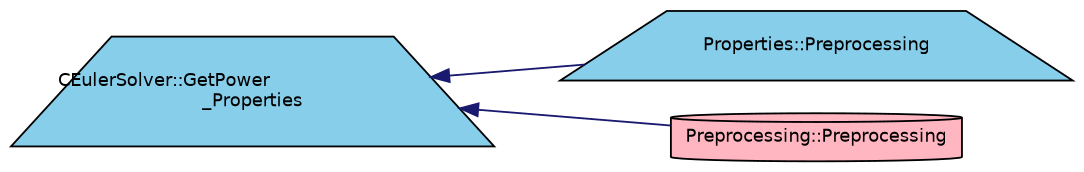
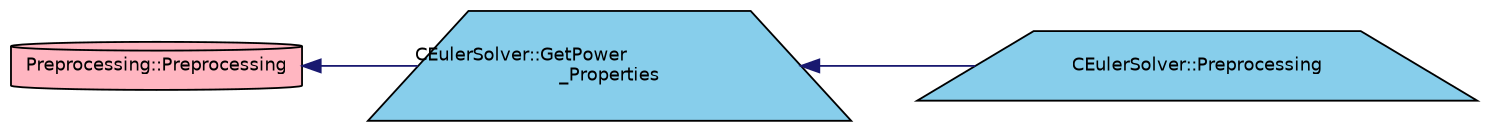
(816, 46) -> (1197, 66)
(575, 118) -> (369, 66)
